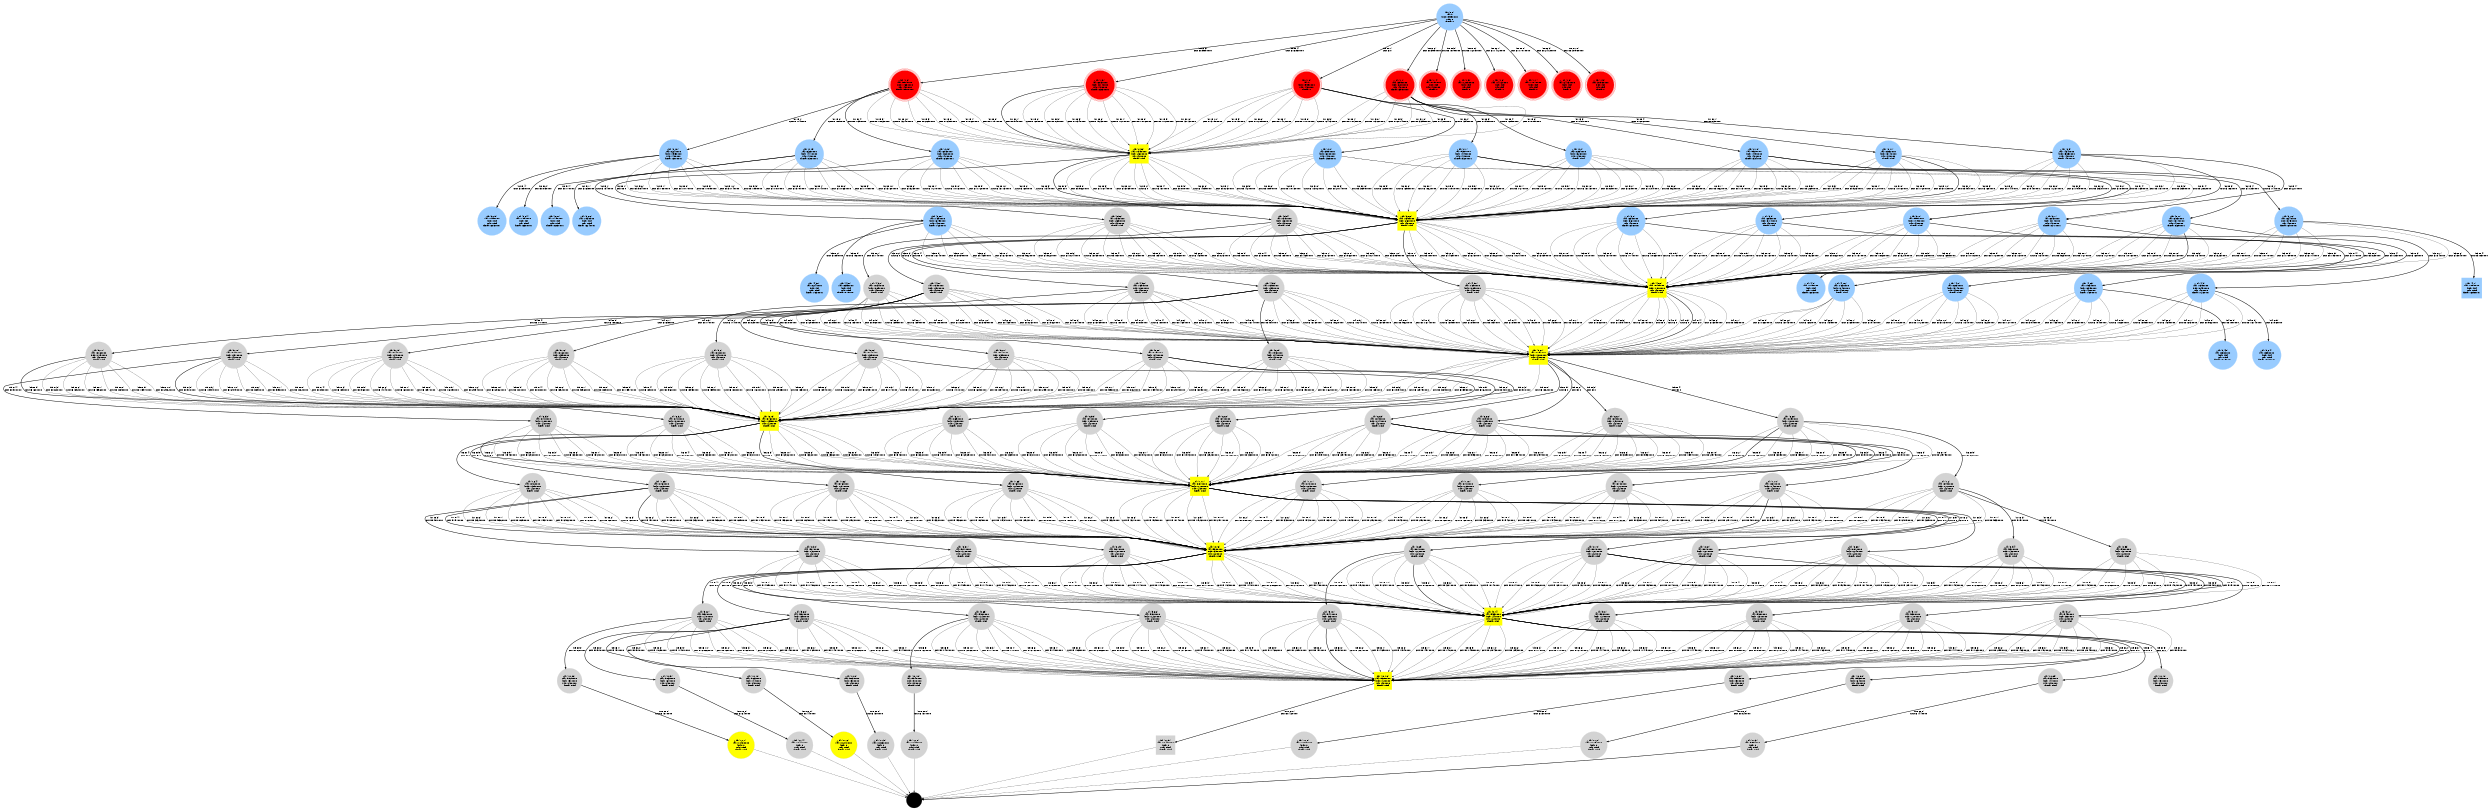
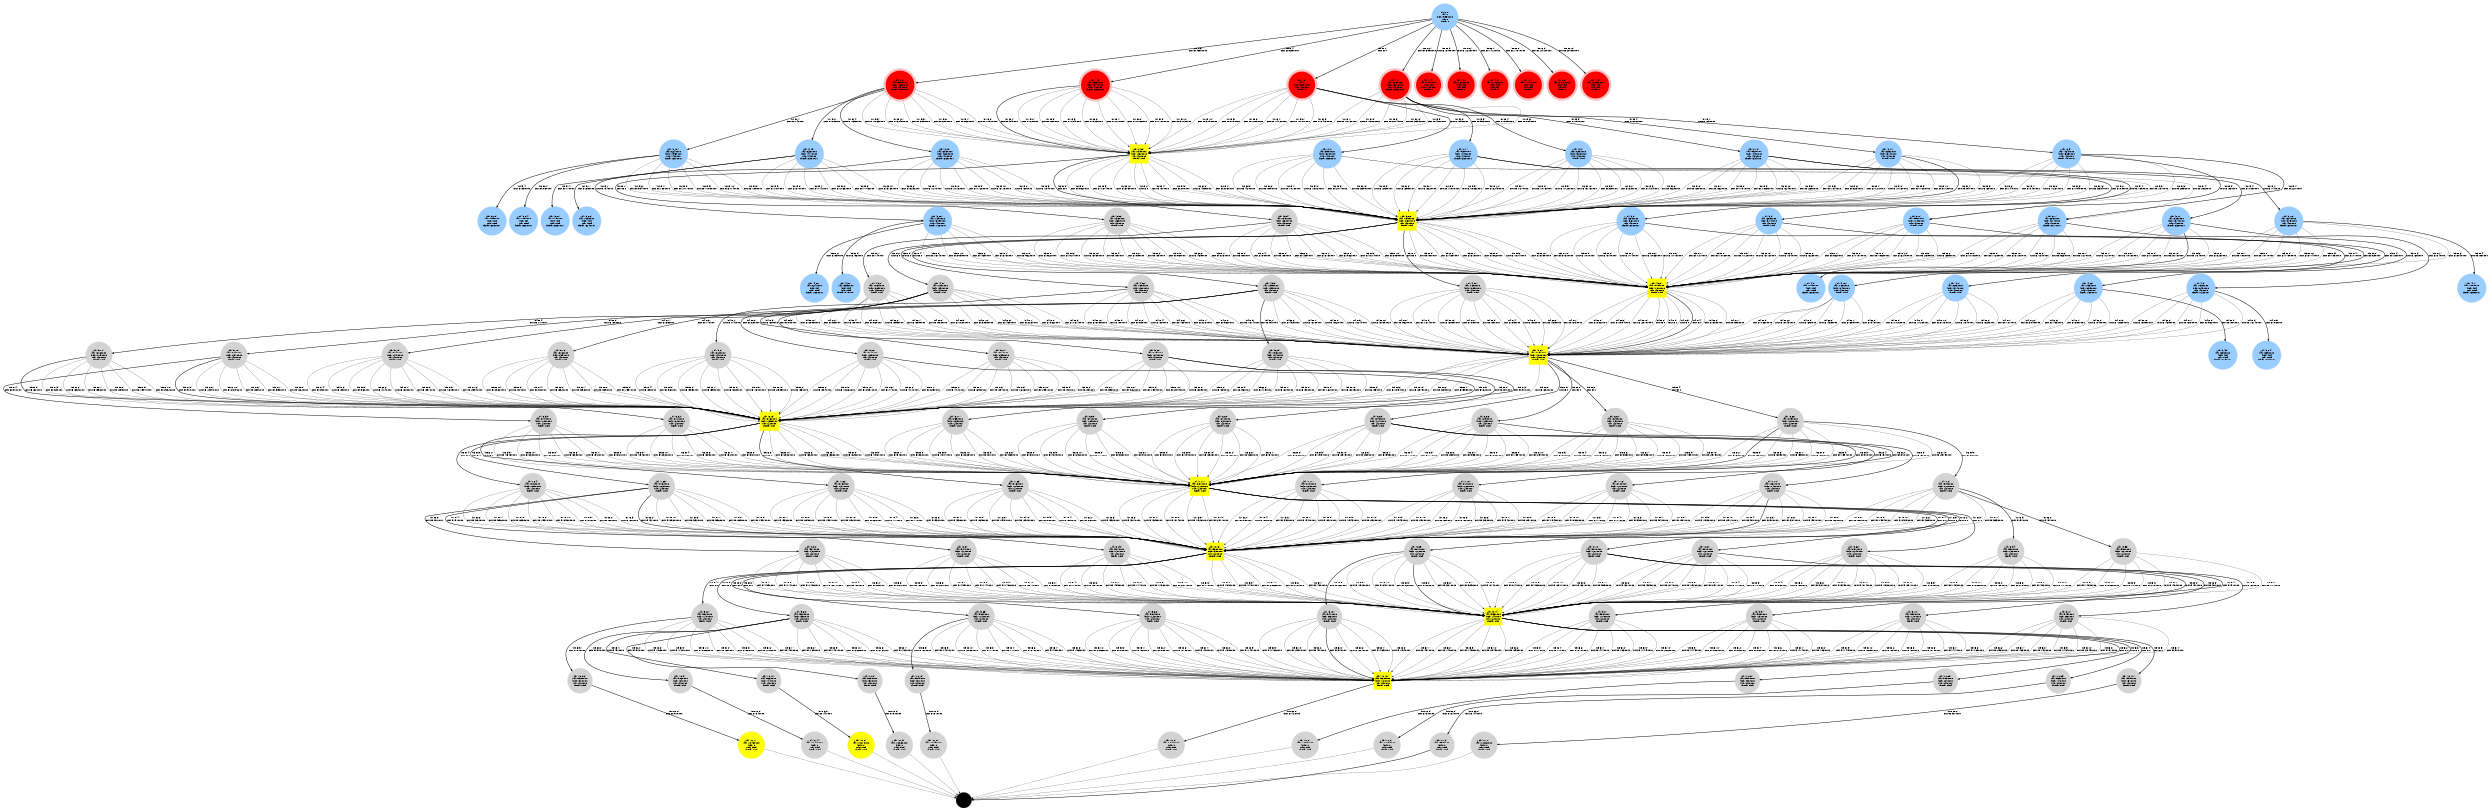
(2472, 288) -> (2472, 288)
(1166, 745) -> (1171, 745)
none -> (1484, 745)
